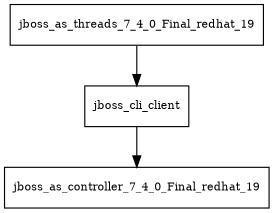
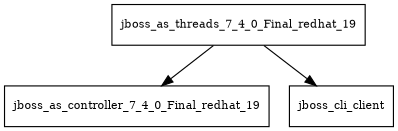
(137, 141) -> (192, 62)
